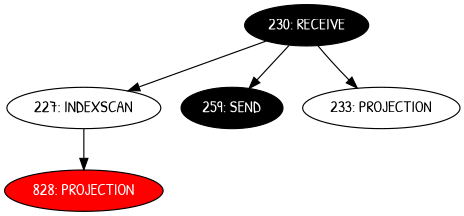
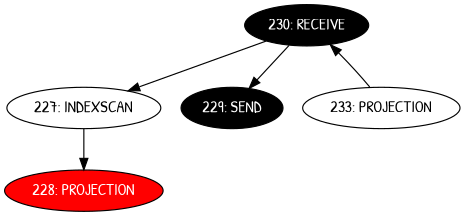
(333, 63) -> (354, 70)
(232, 108) -> (232, 108)
(84, 191) -> (84, 191)
